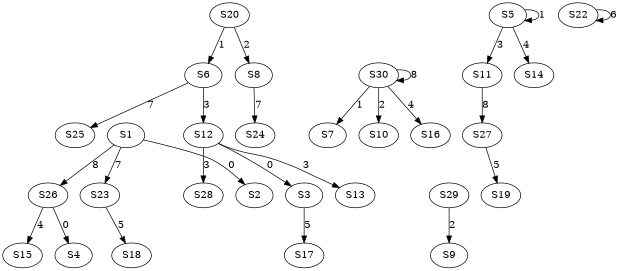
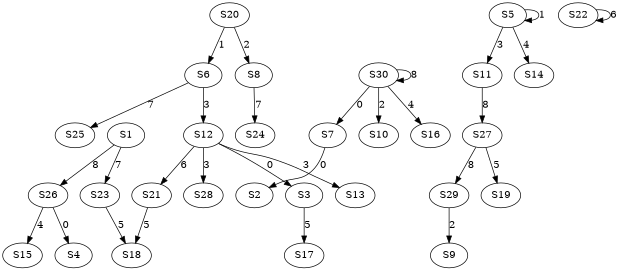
(360, 105) -> (360, 105)
(195, 153) -> (304, 176)
none -> (467, 162)
none -> (152, 195)
